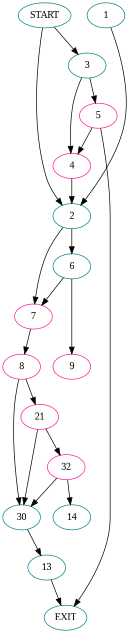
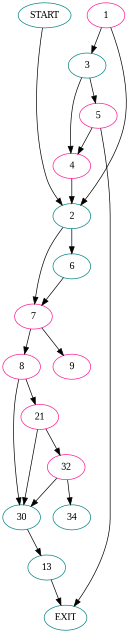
(106, 15) -> (106, 15)
(64, 38) -> (98, 37)
(72, 313) -> (50, 339)
(72, 517) -> (72, 517)
